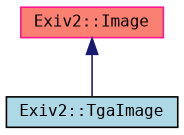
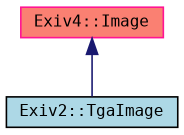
(92, 22) -> (92, 22)
